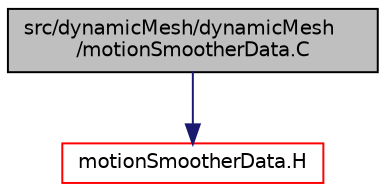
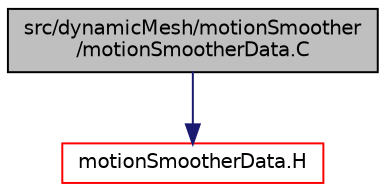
(193, 41) -> (193, 41)
